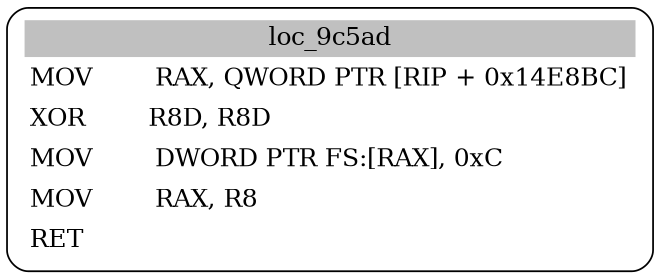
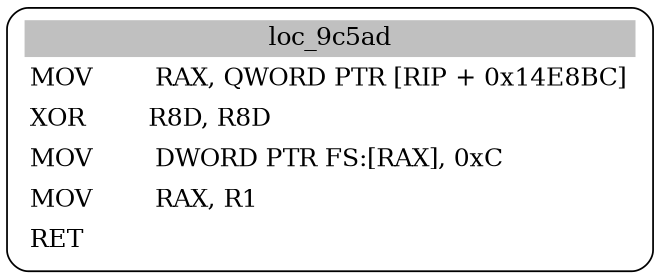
(144, 199) -> (144, 199)
